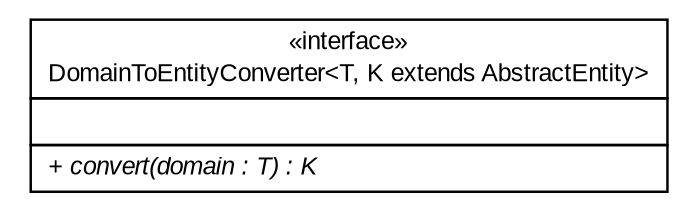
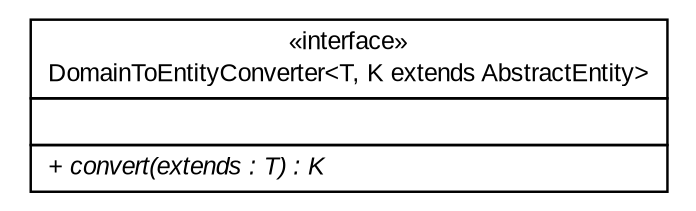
(183, 167) -> (187, 167)
